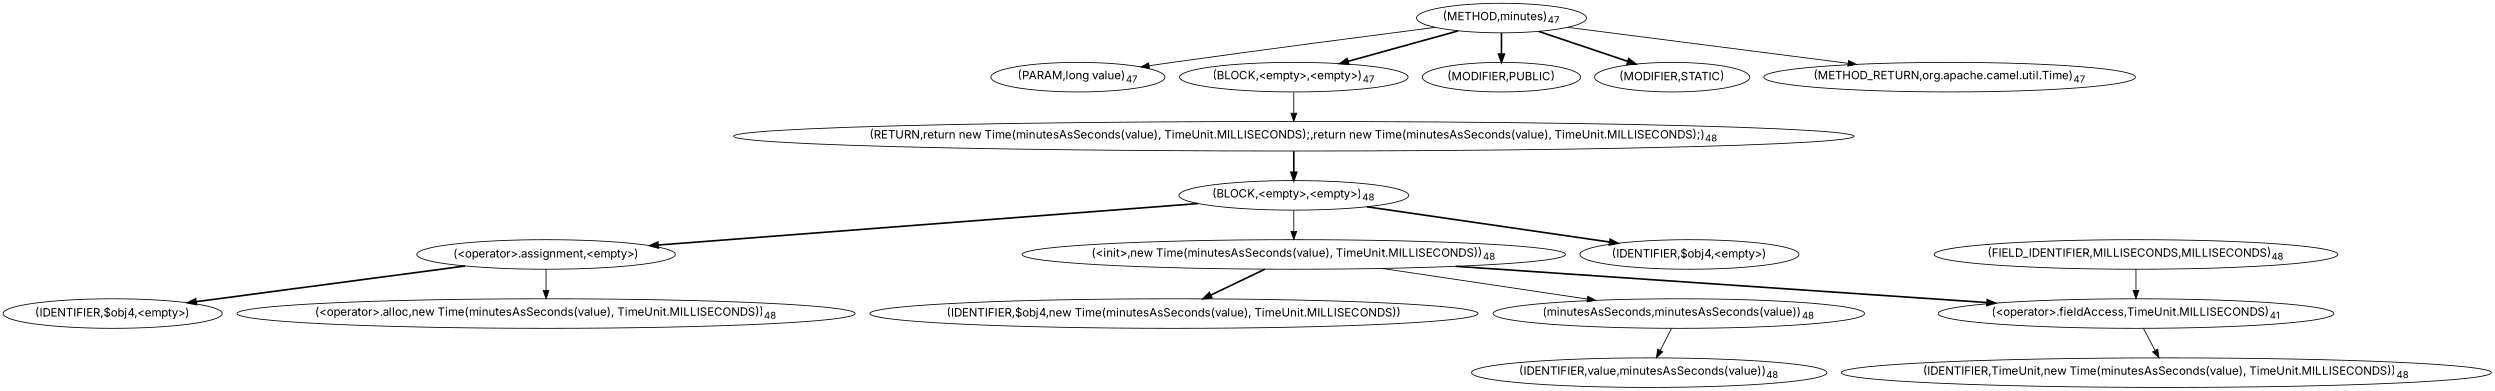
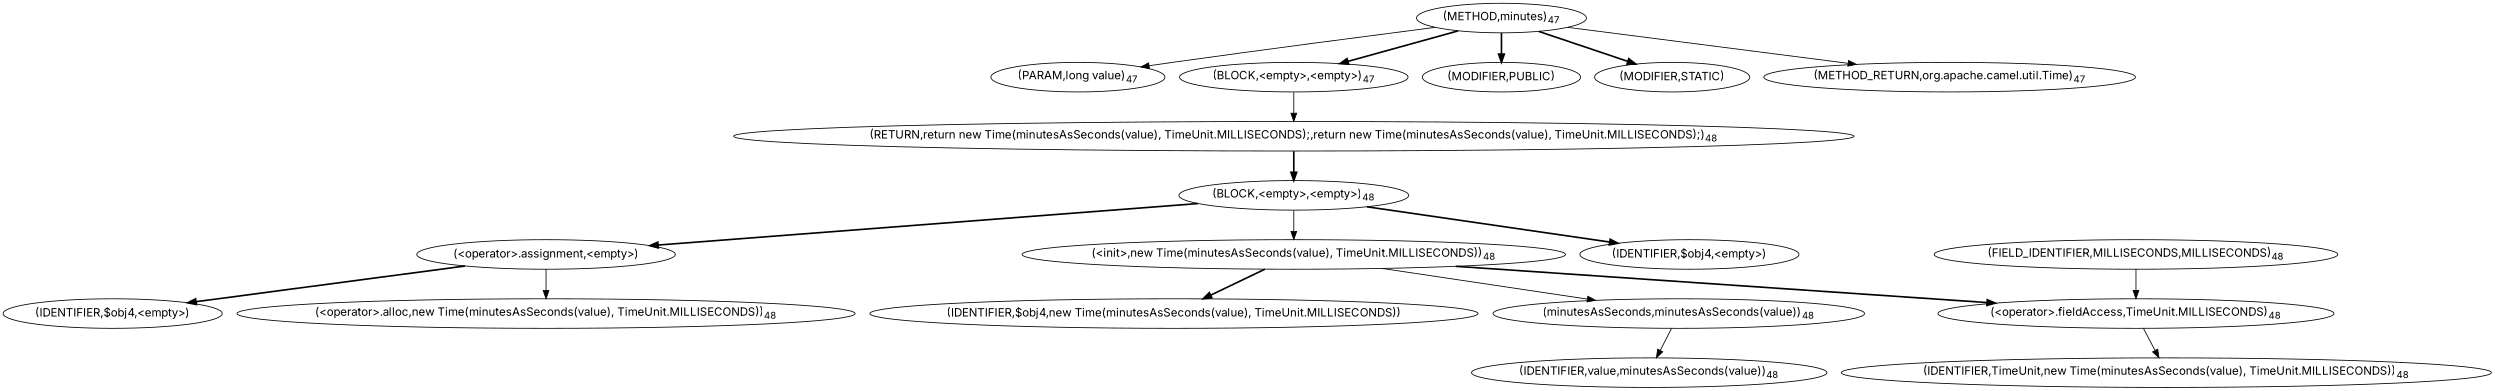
(2275, 312) -> (2275, 312)
